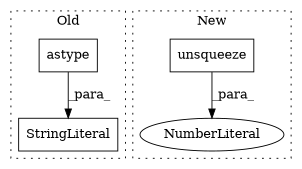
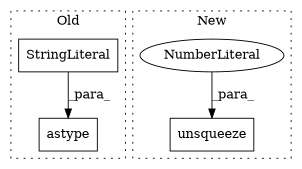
(68, 91) -> (68, 91)
(212, 91) -> (212, 91)
